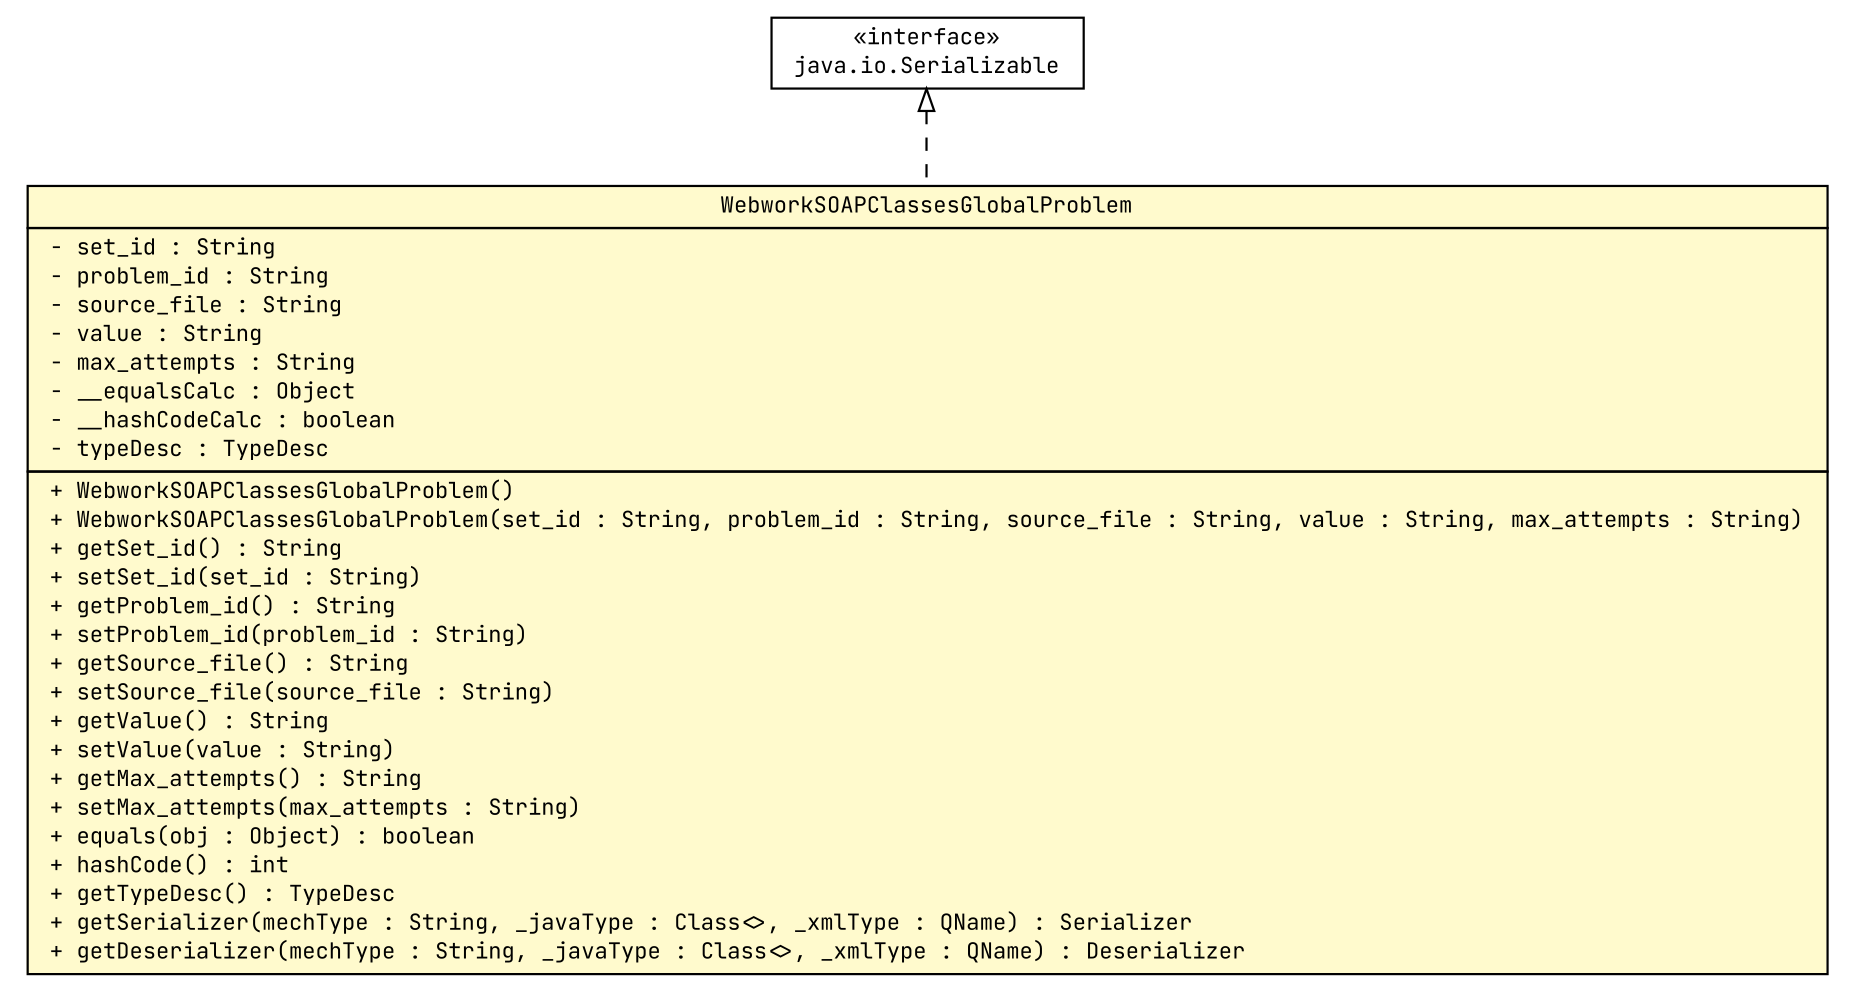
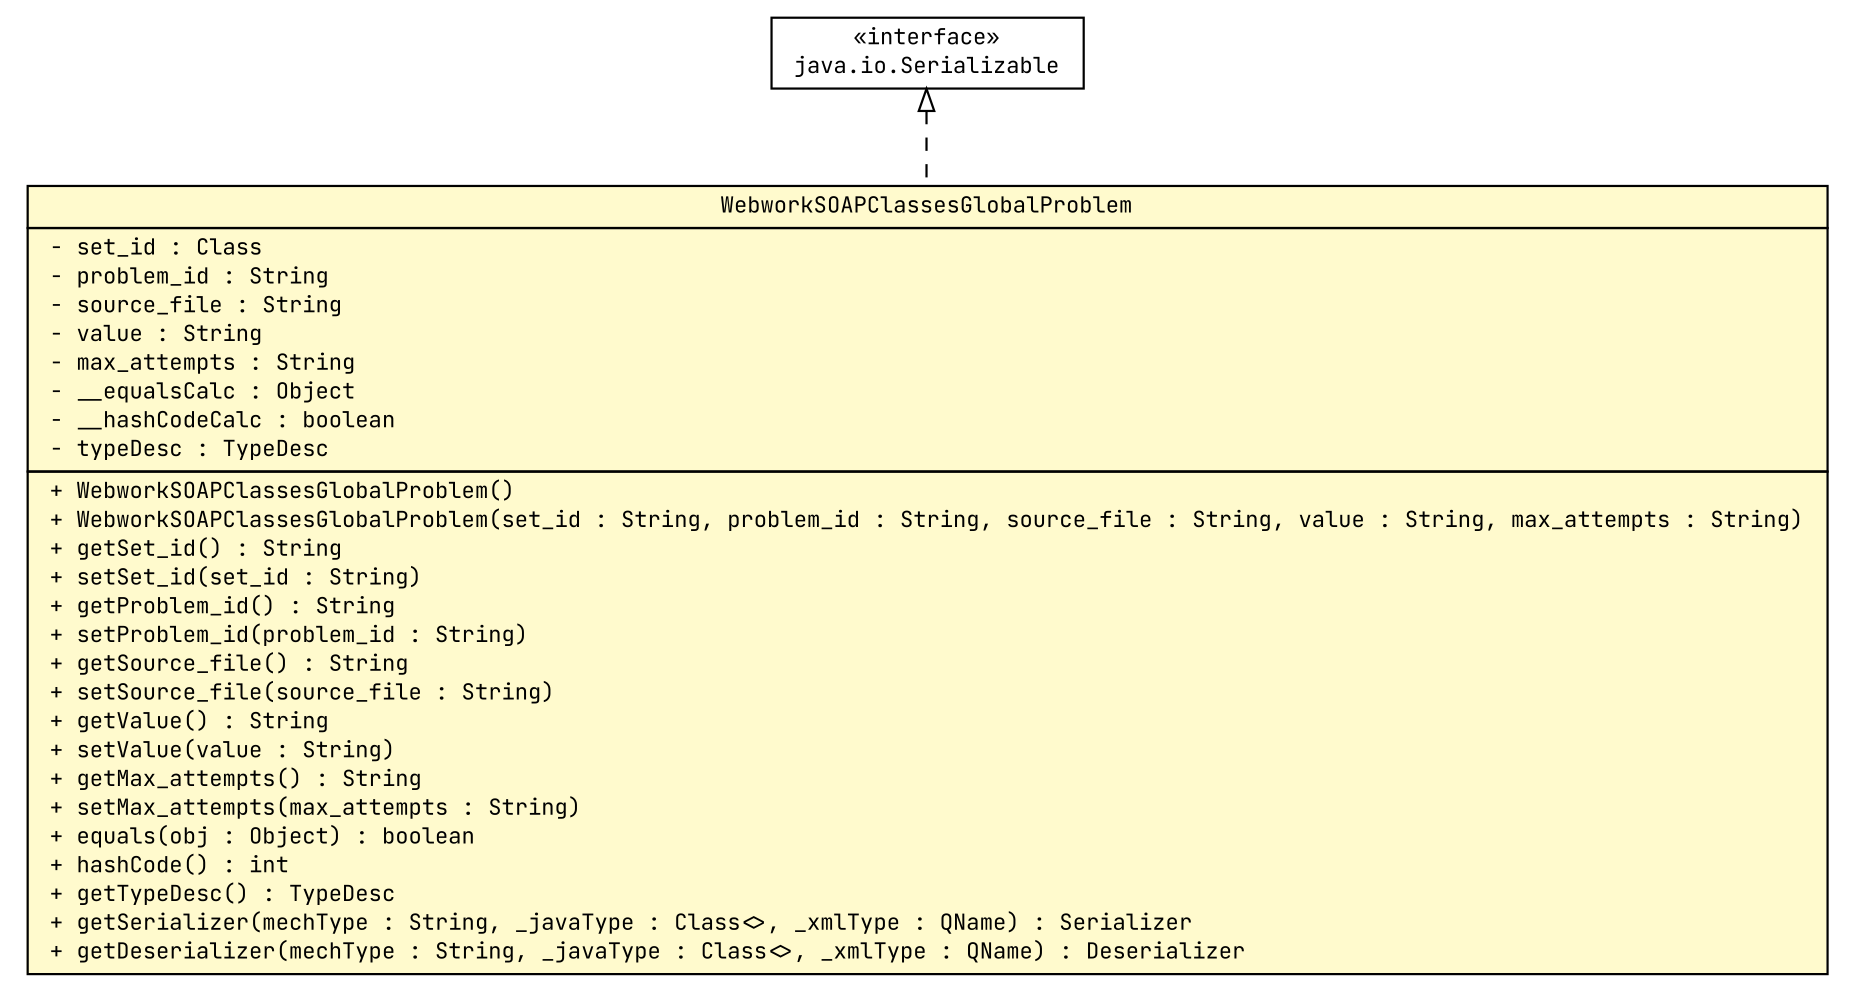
(164, 248) -> (157, 248)
